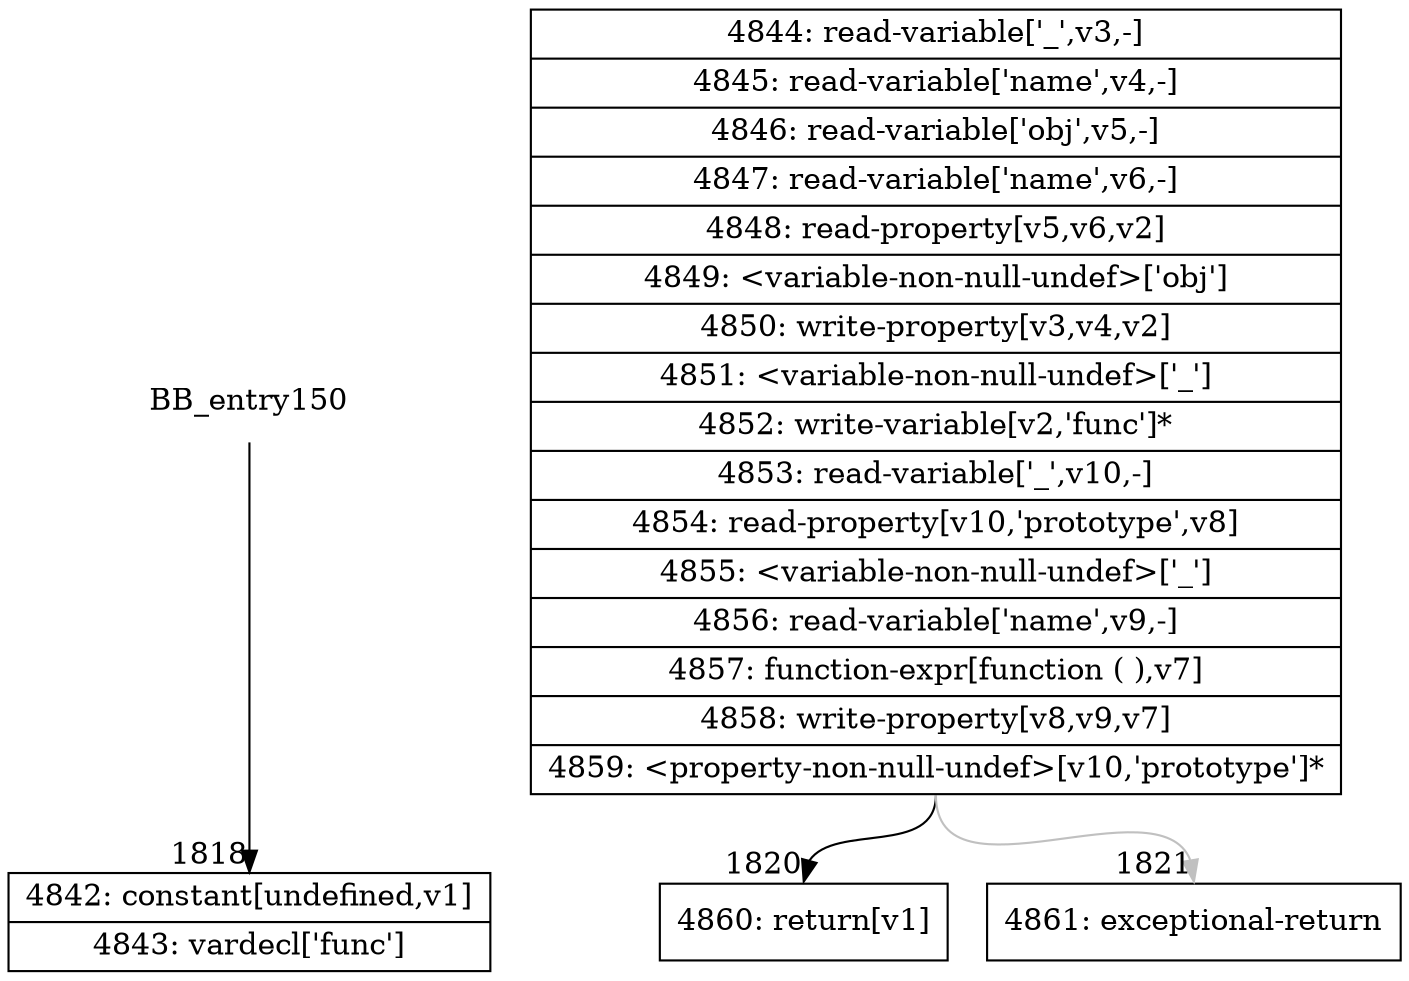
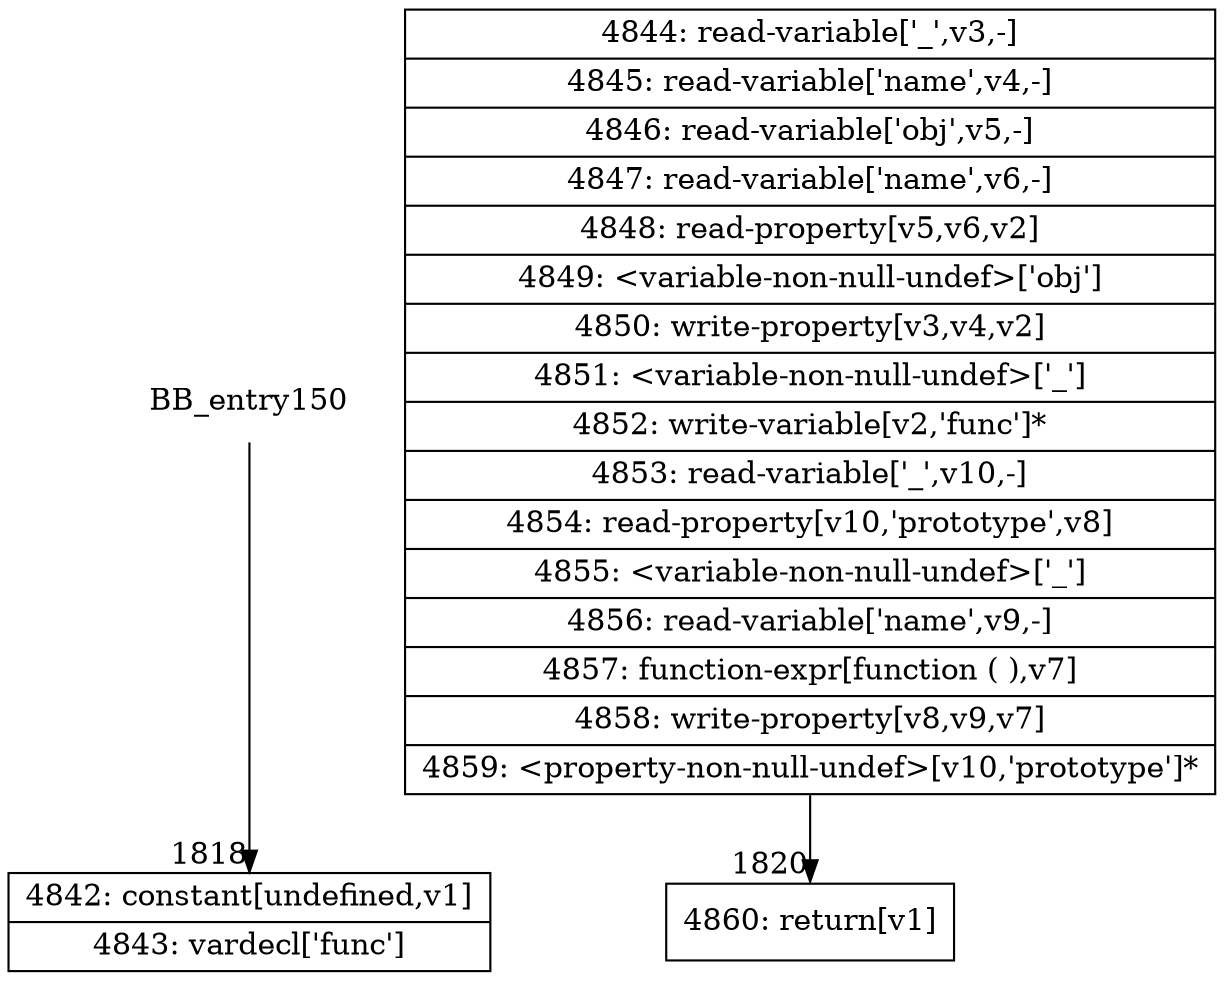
(1194, 922) -> none
